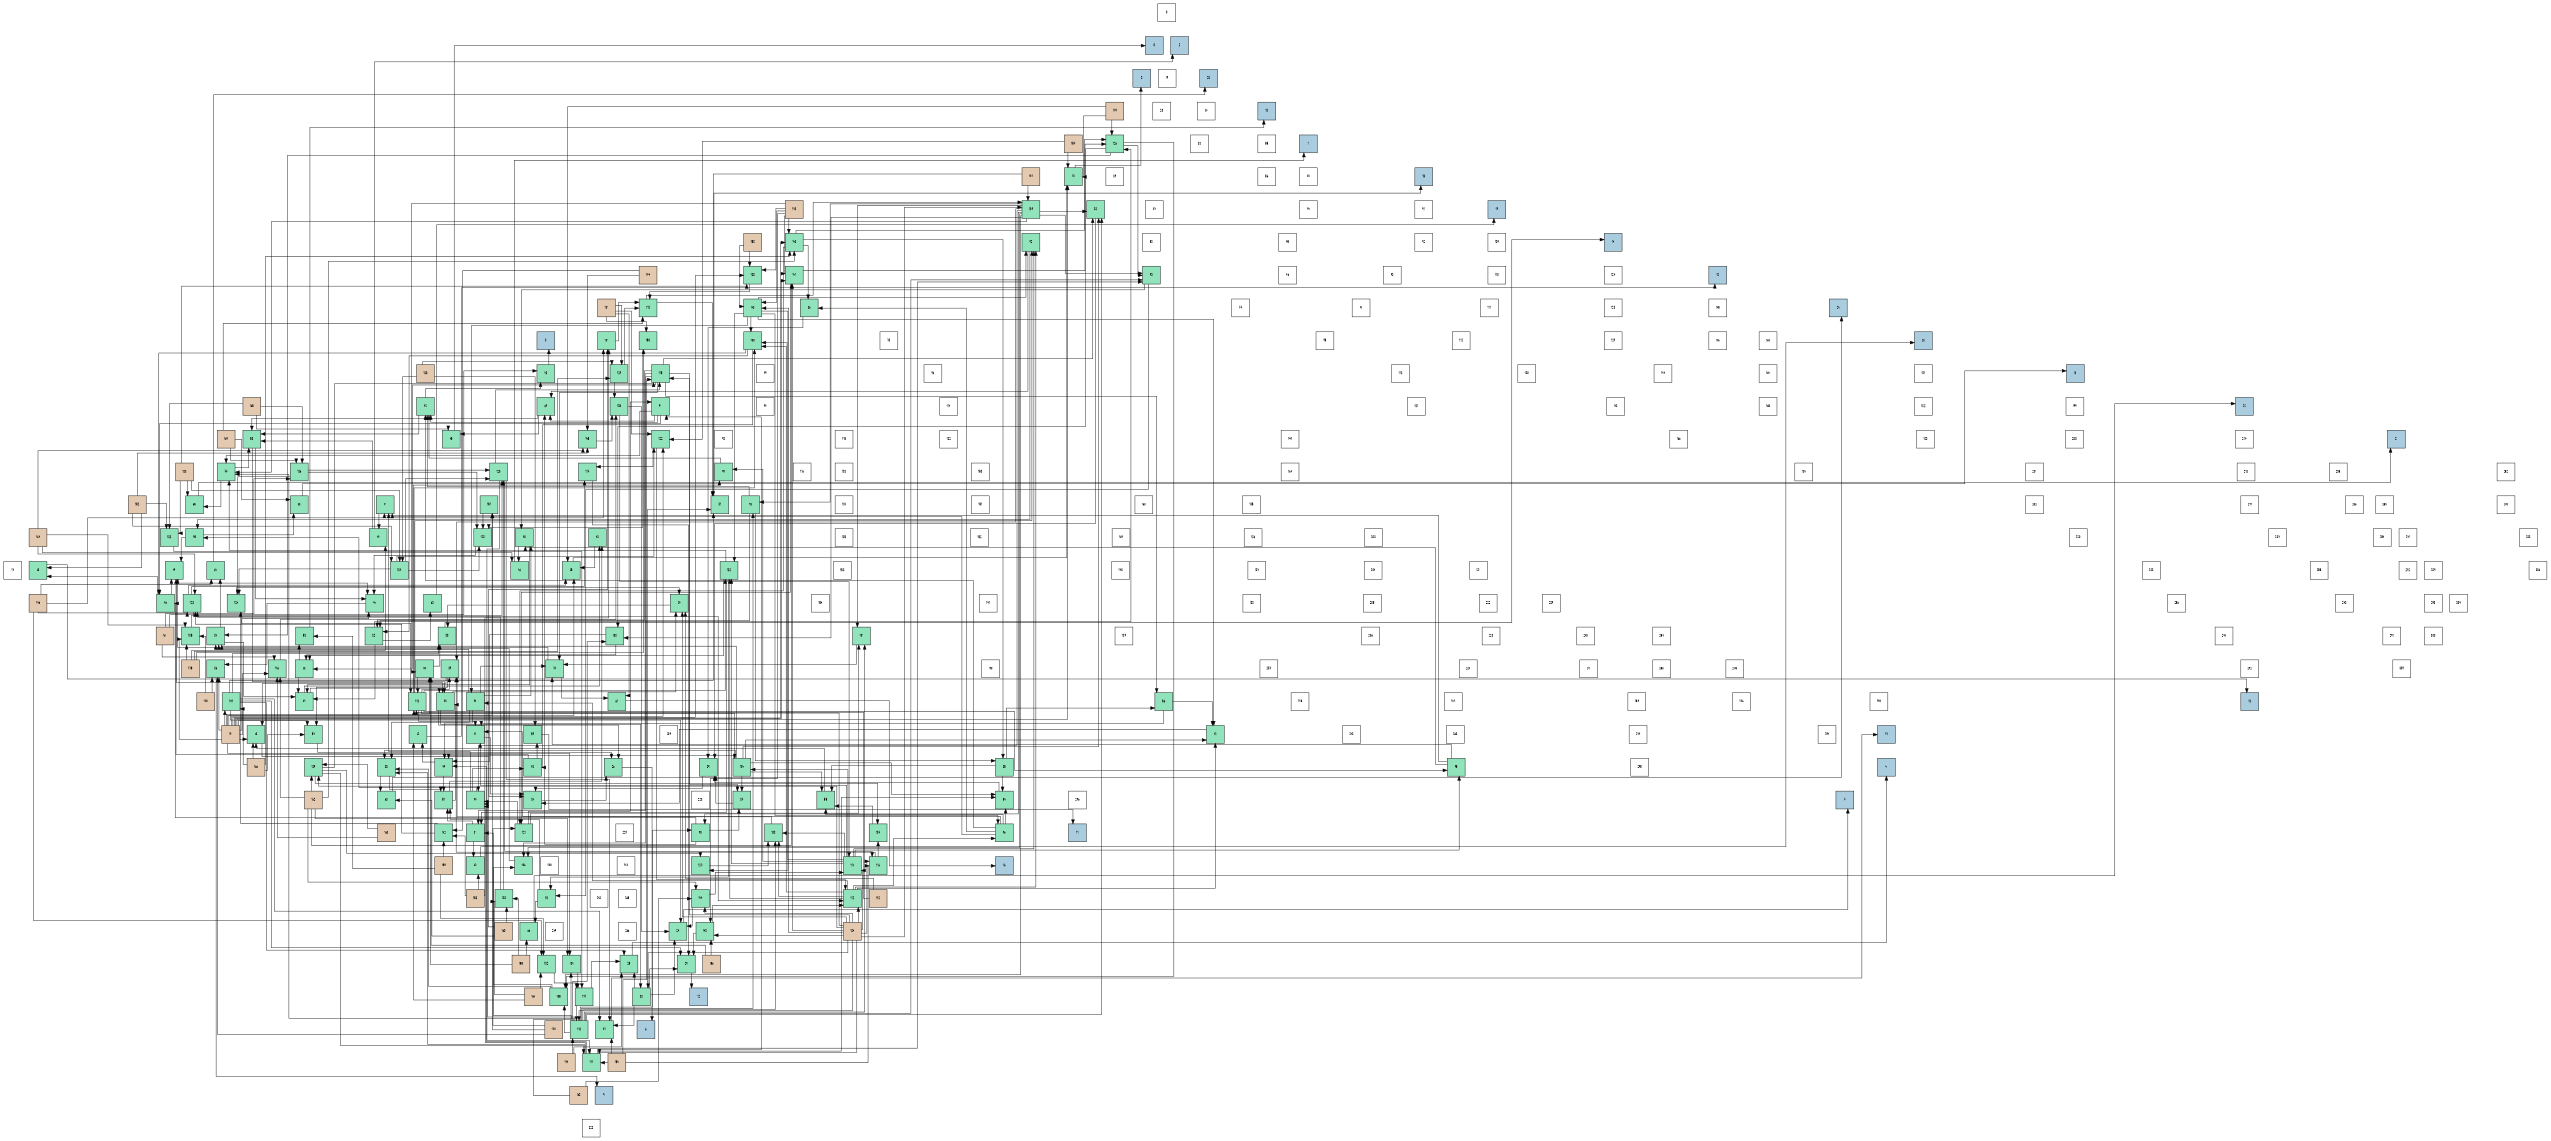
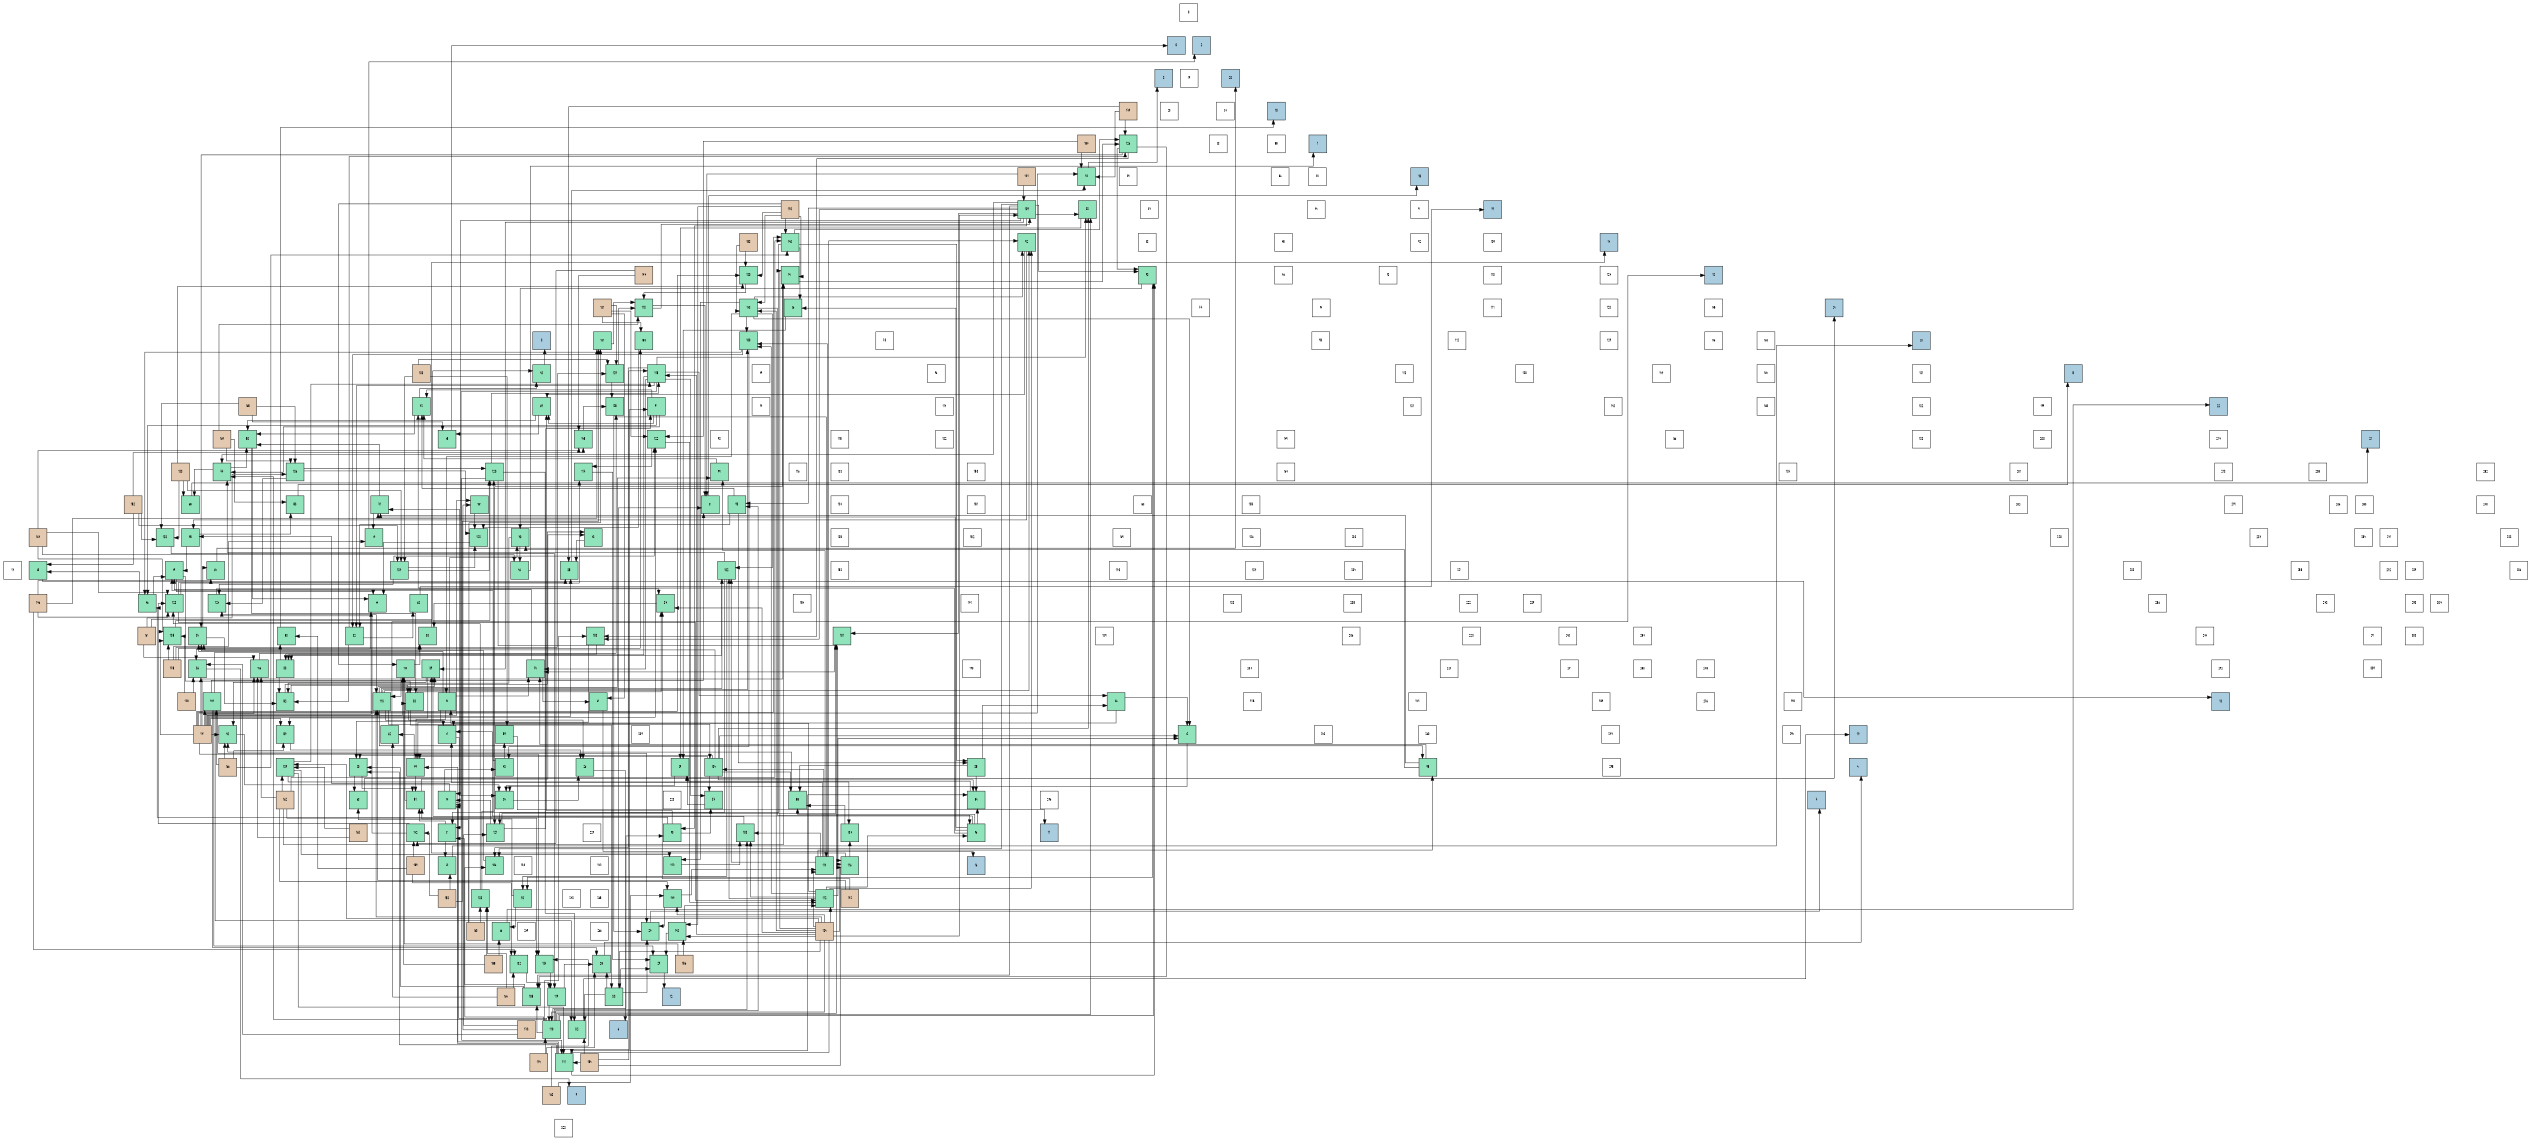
(363, 441) -> (346, 445)
